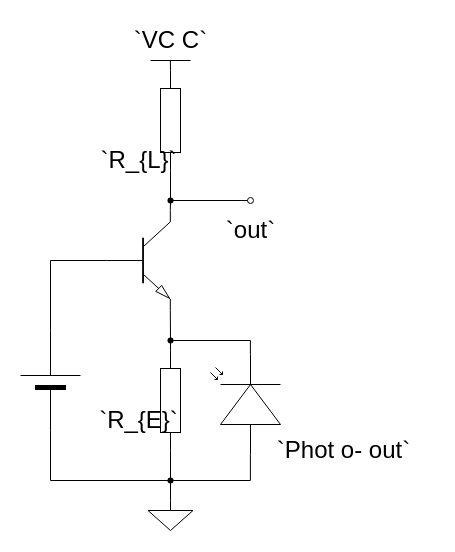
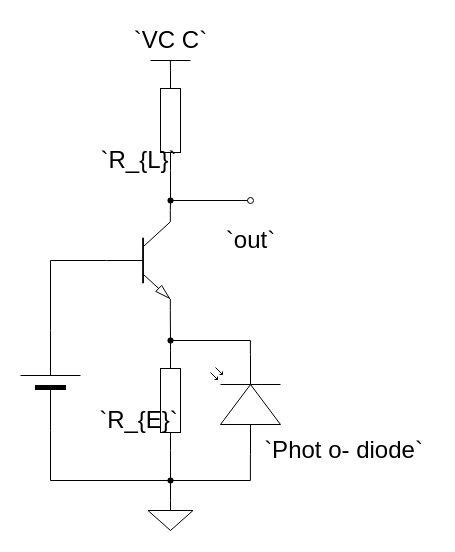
(251, 231) -> (251, 241)
(344, 451) -> (344, 451)
